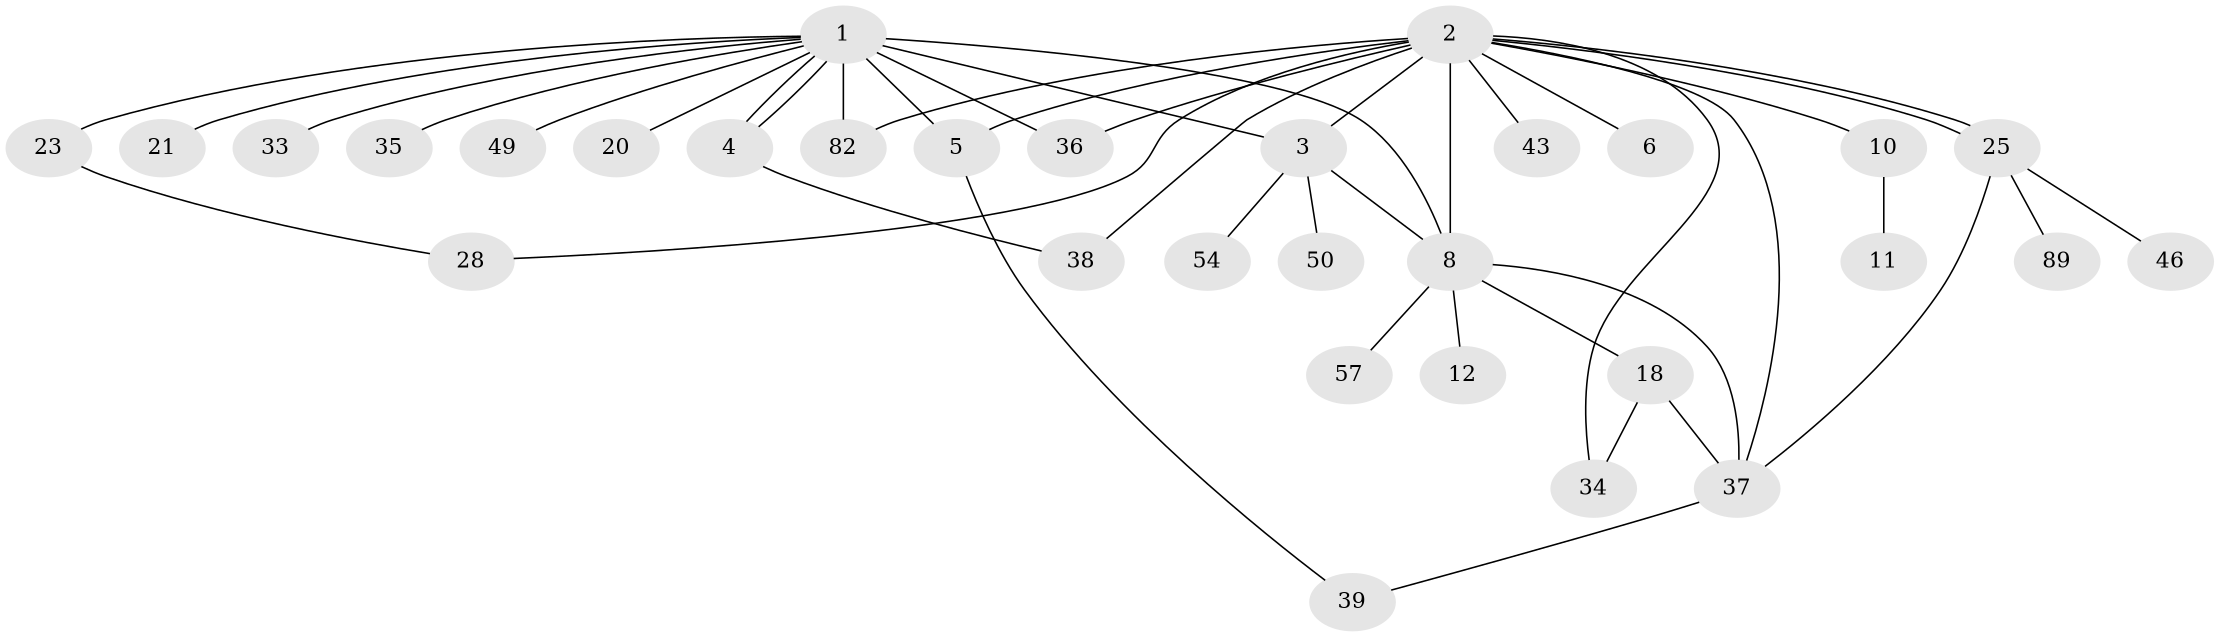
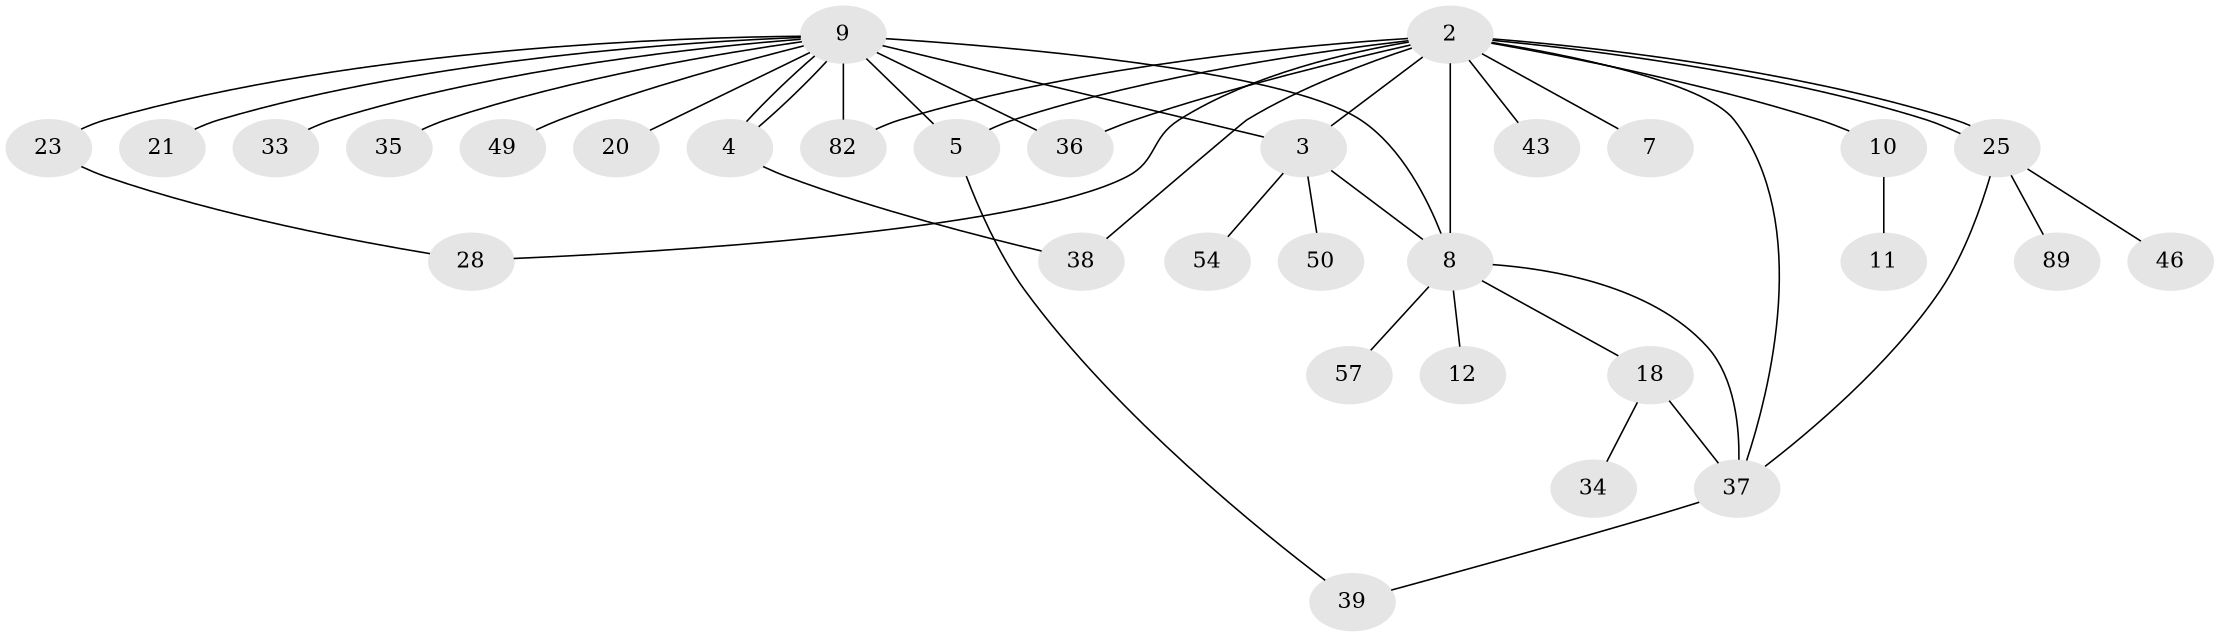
(843, 35) -> (843, 35)
(1650, 148) -> (1650, 148)
(1708, 189) -> none
